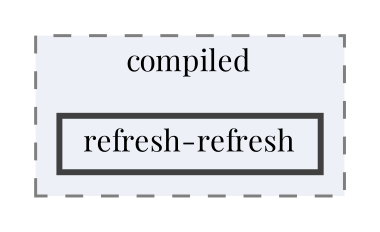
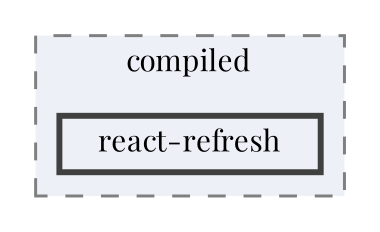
(190, 144) -> (190, 144)
